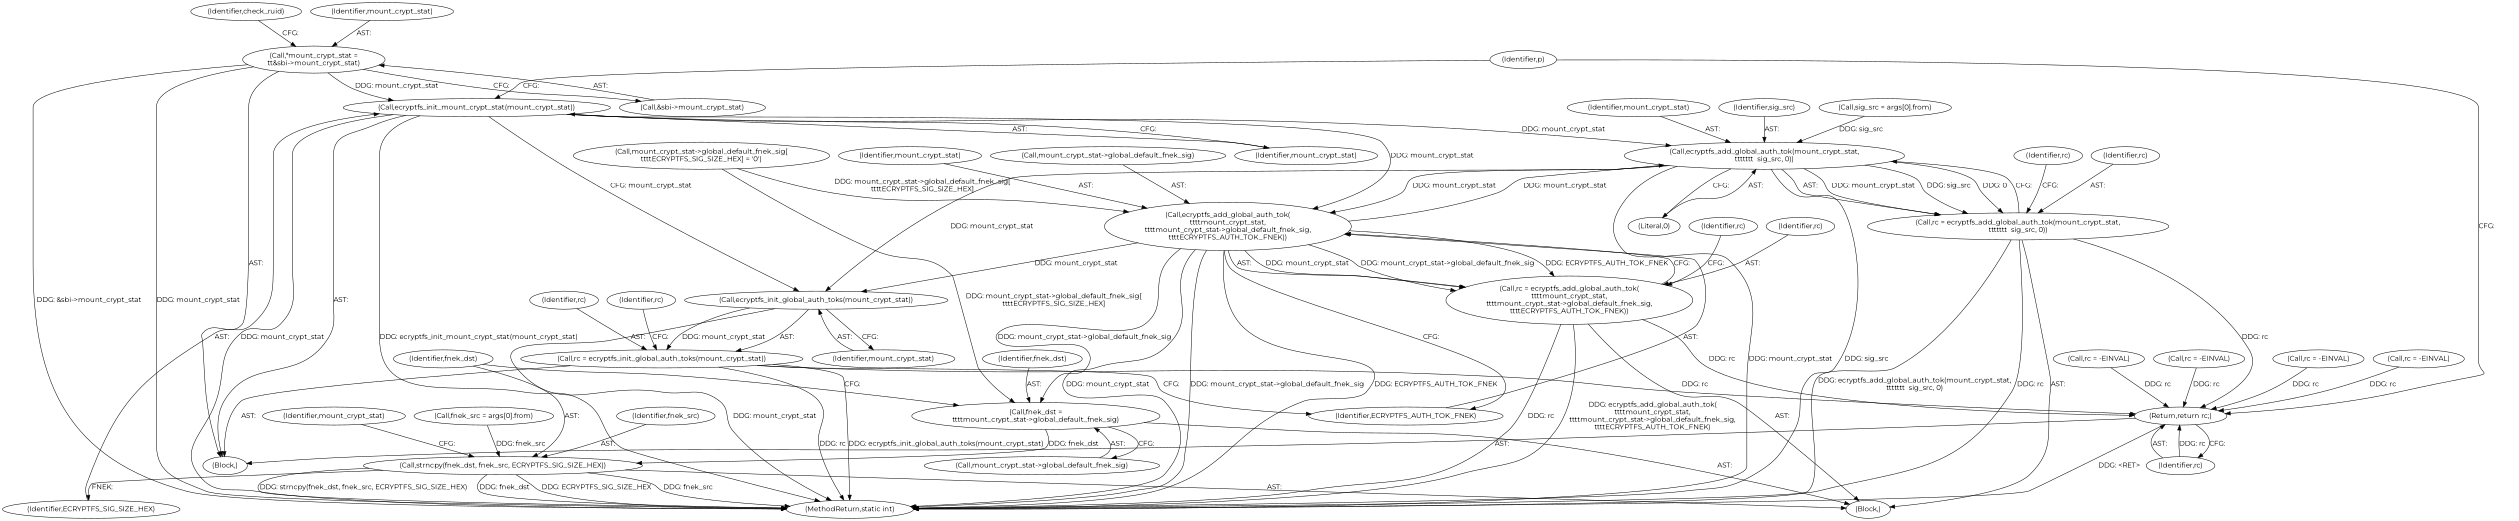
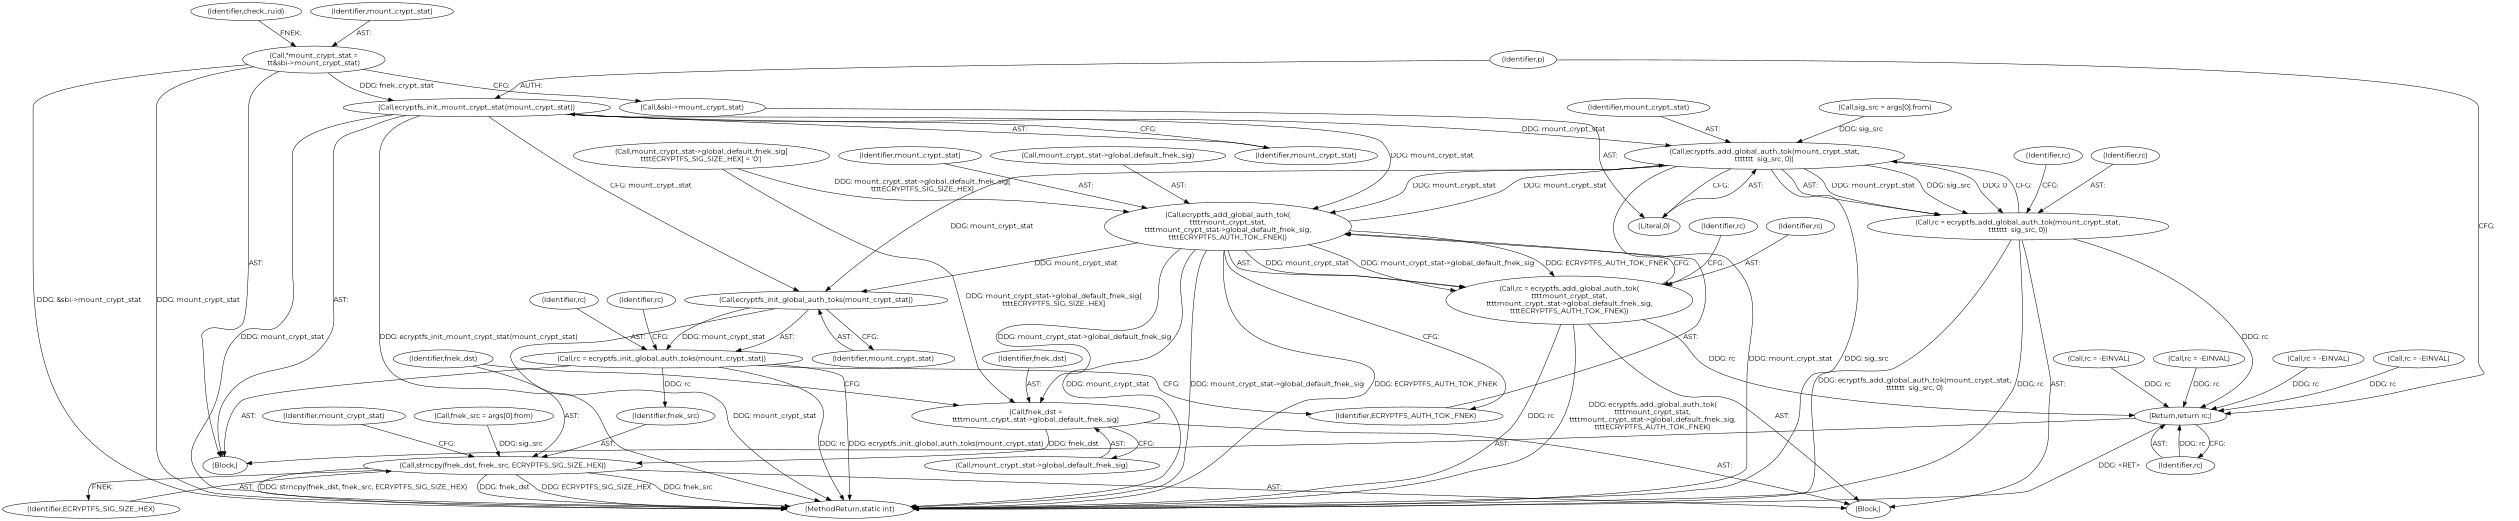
(292, 33) -> (292, 33)
(520, 79) -> (1232, 112)
(397, 86) -> (397, 86)
(532, 86) -> (532, 86)
(1764, 108) -> none
(263, 313) -> (257, 482)
(1444, 375) -> (664, 385)
(521, 444) -> (521, 444)
